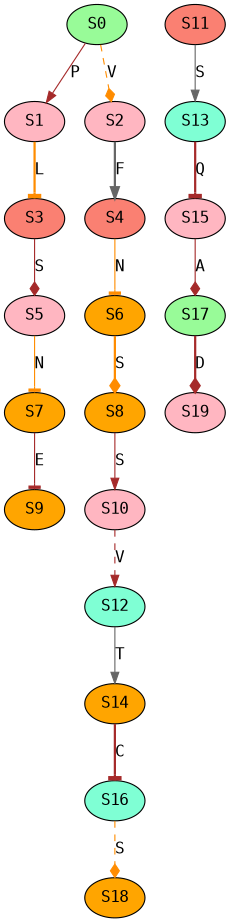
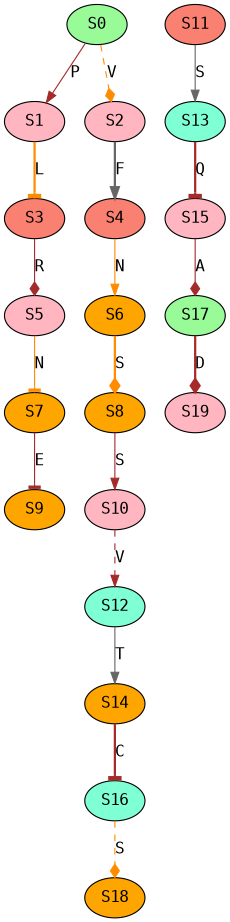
(115, 264) -> (115, 262)
(40, 267) -> (40, 267)
